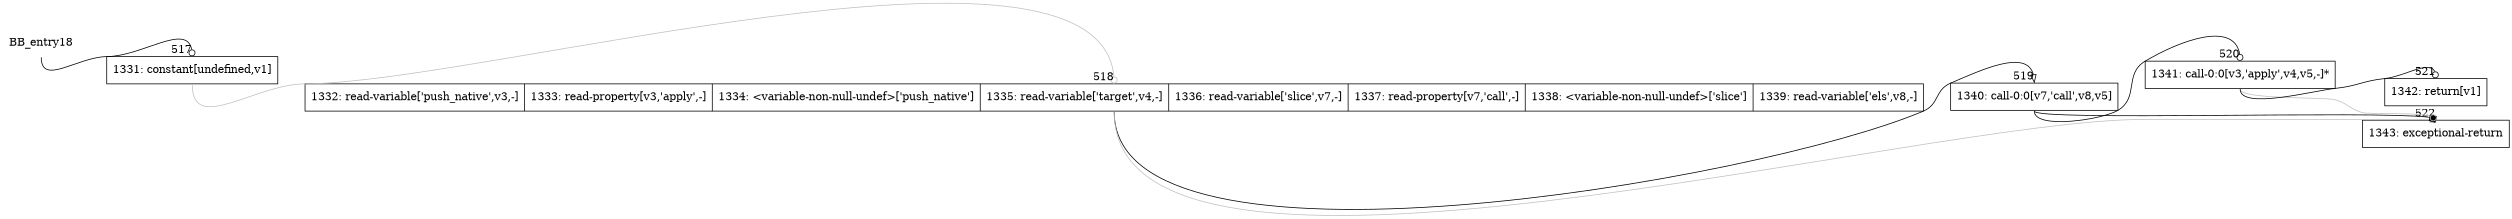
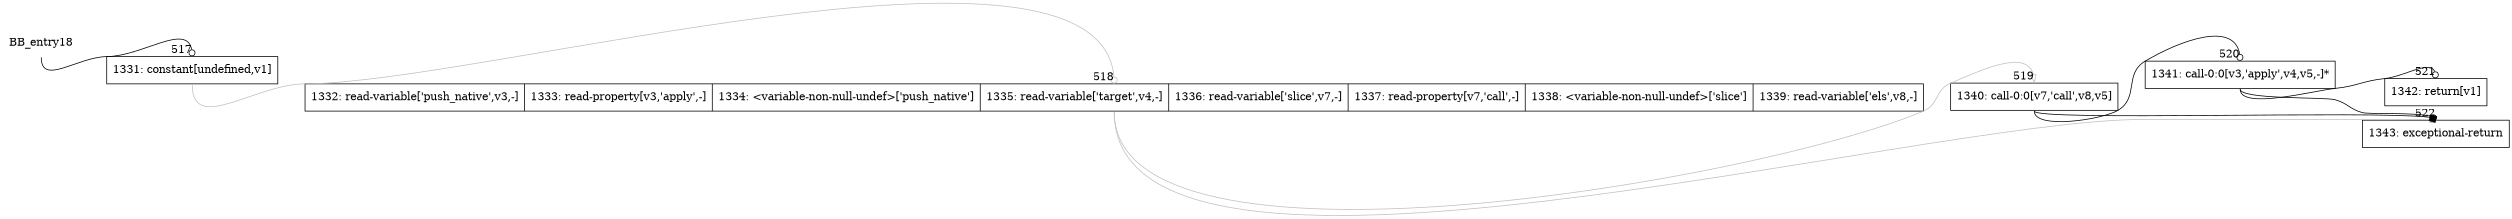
(2336, 100) -> (2336, 100)
(1569, 192) -> (1569, 192)
